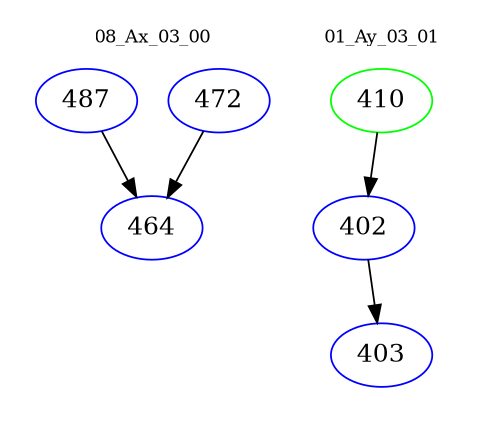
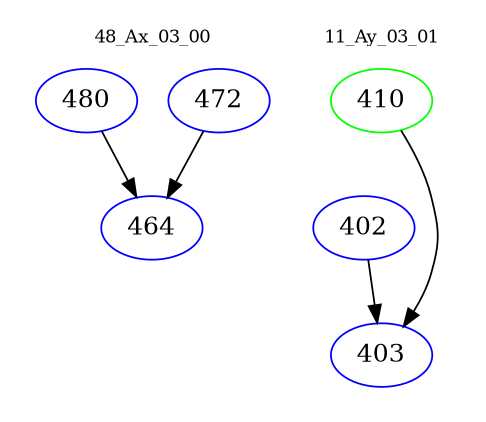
(153, 38) -> (153, 38)
(382, 38) -> (382, 38)
(87, 101) -> (87, 101)
(374, 155) -> (436, 220)
